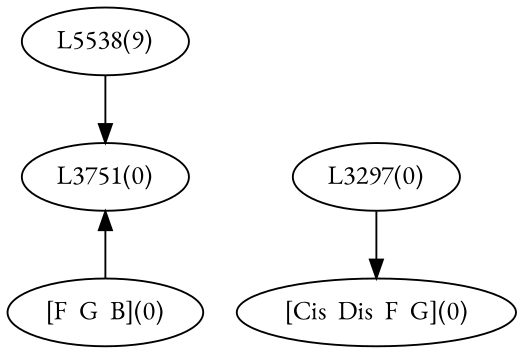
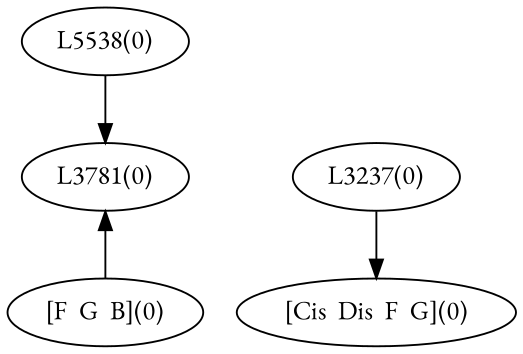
(105, 41) -> (105, 41)
(105, 177) -> (105, 177)
(376, 177) -> (376, 177)
